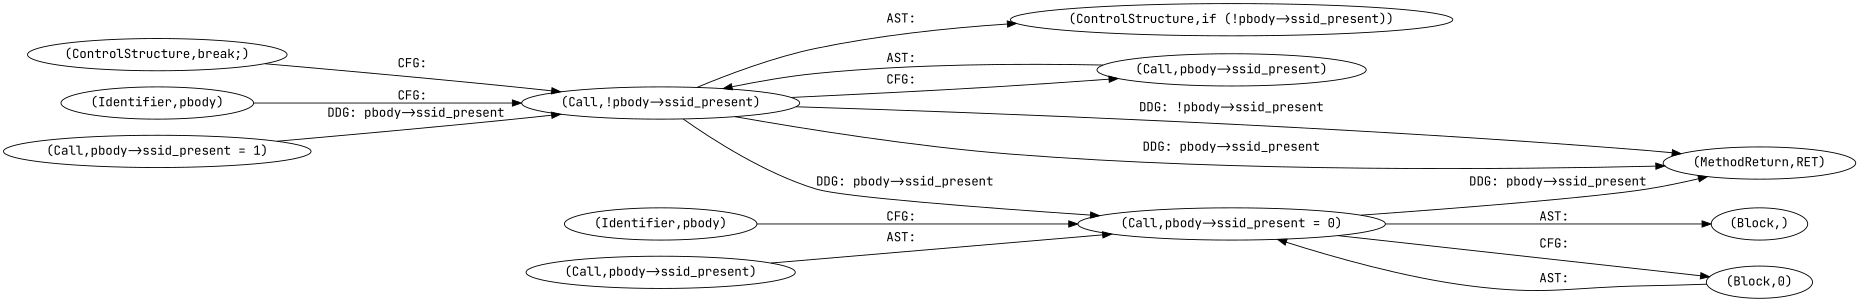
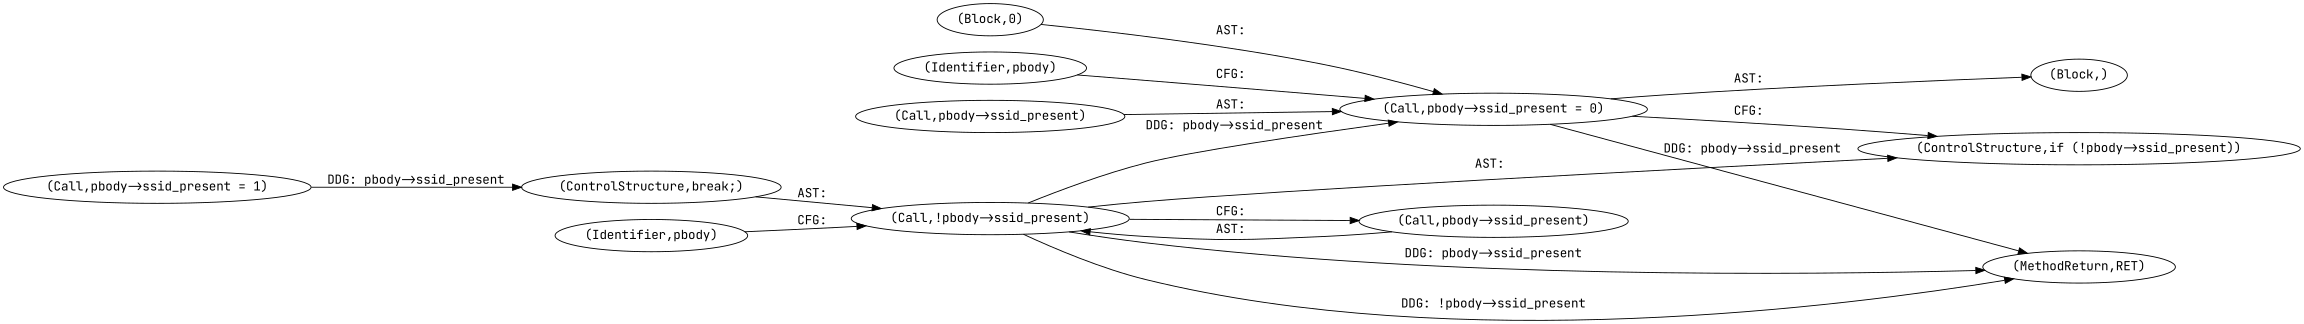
(416, 64) -> (816, 194)
(414, 129) -> (412, 187)
(1519, 256) -> (1780, 125)
